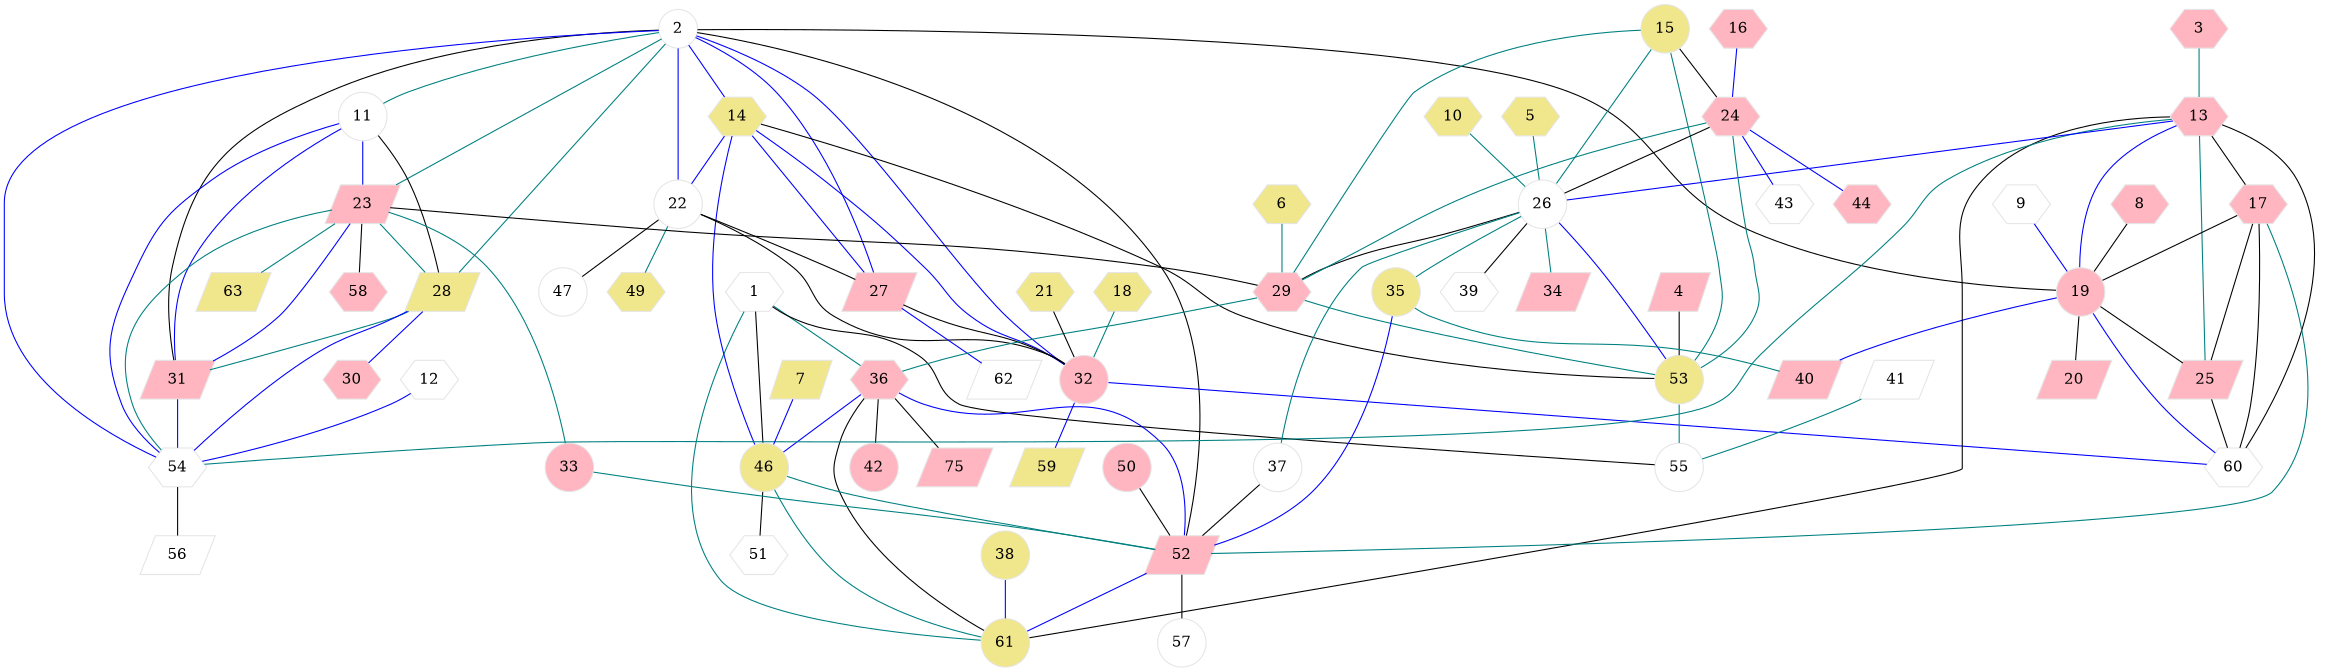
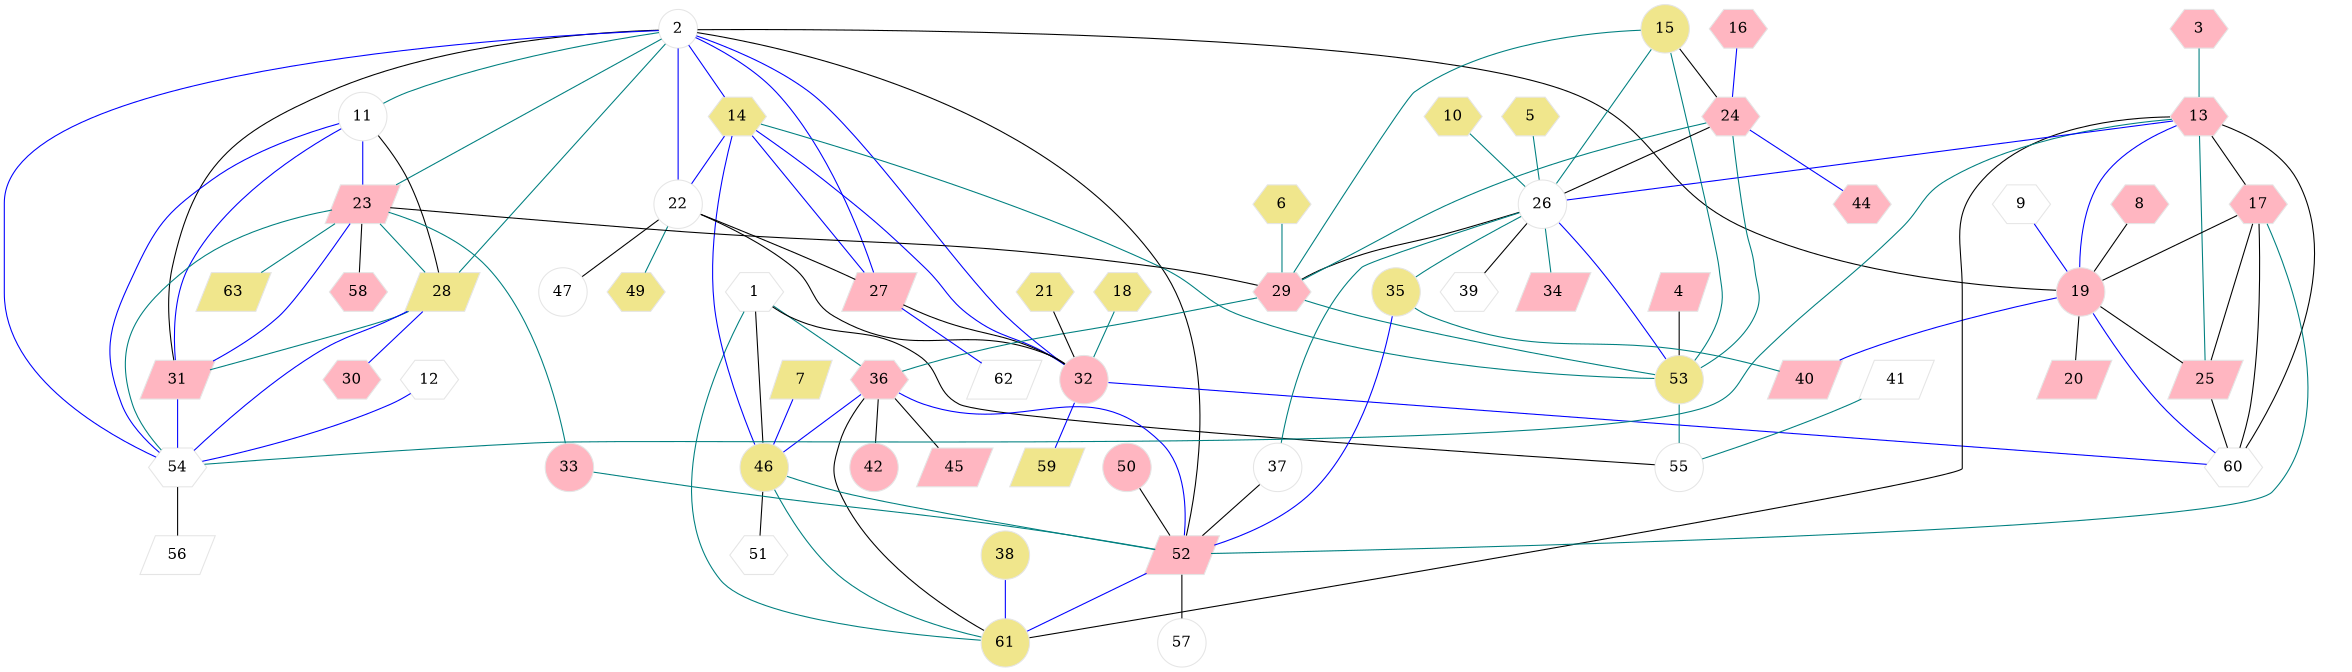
(1785, 204) -> none
(1198, 291) -> (1198, 291)
(955, 467) -> (955, 467)
